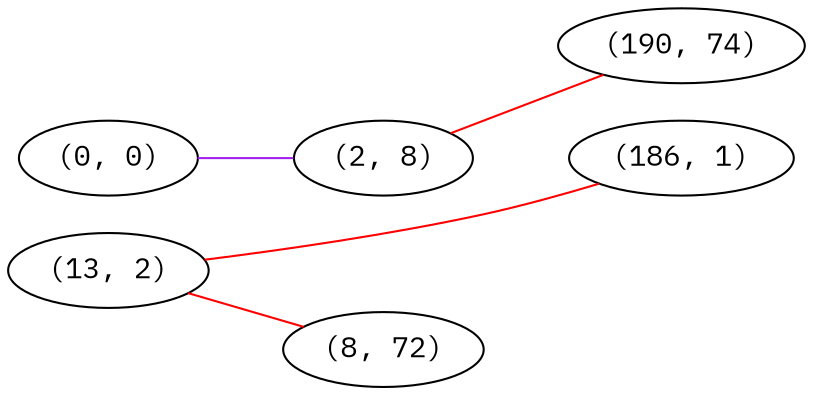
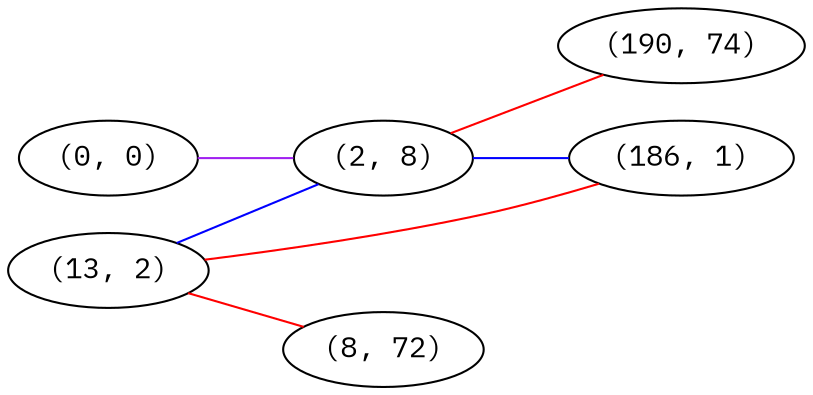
none -> (521, 158)
none -> (248, 214)
